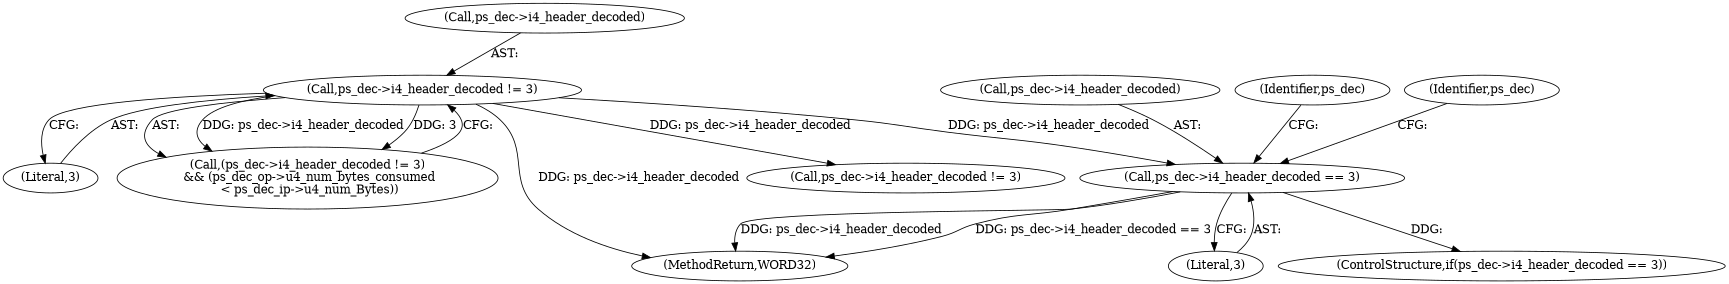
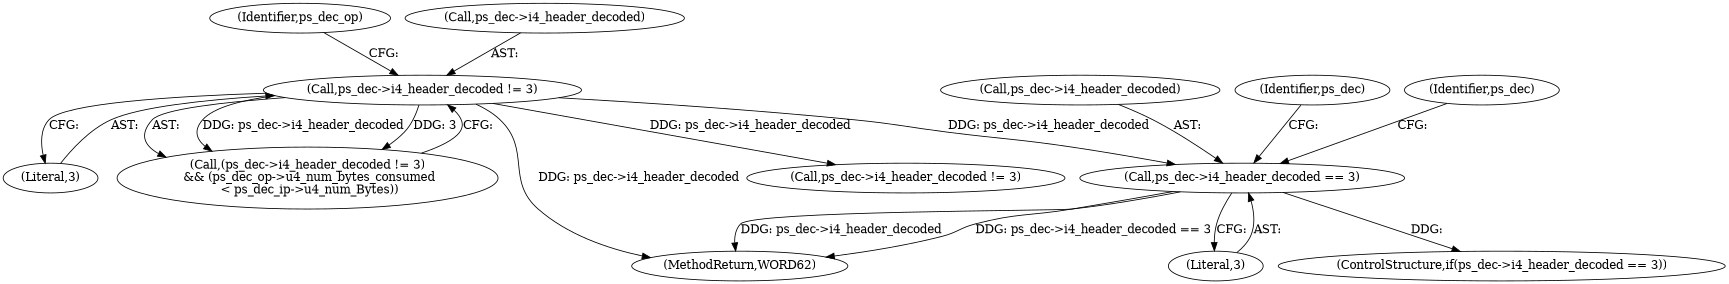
none -> (300, 18)
(740, 266) -> (740, 266)
